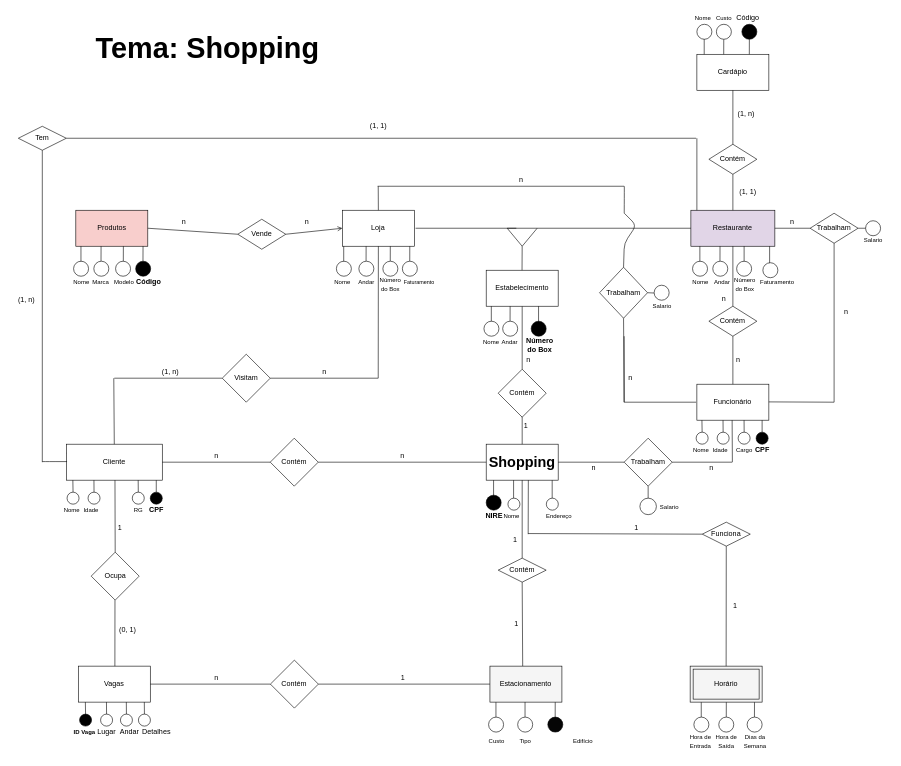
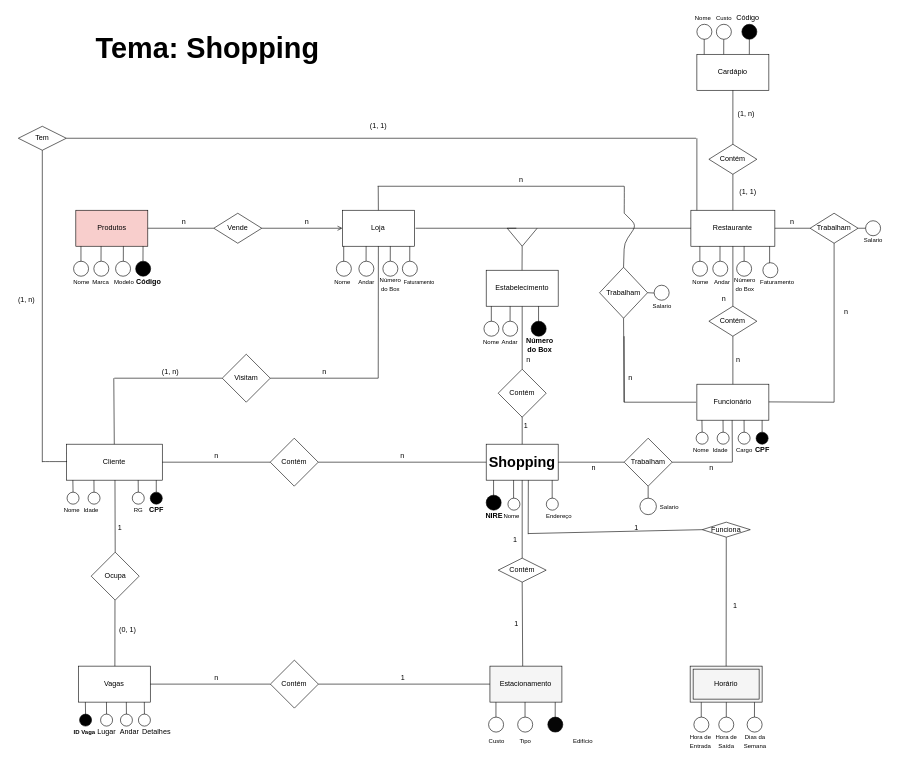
(733, 228) -> (733, 228)
(262, 234) -> (238, 228)
(726, 534) -> (726, 530)
